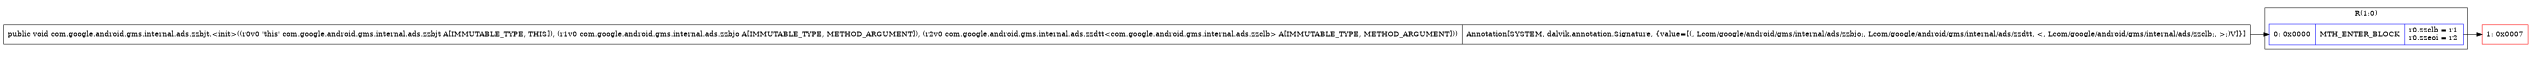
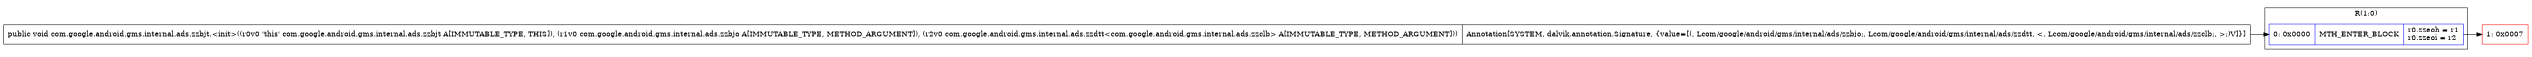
(2434, 30) -> (2434, 30)
